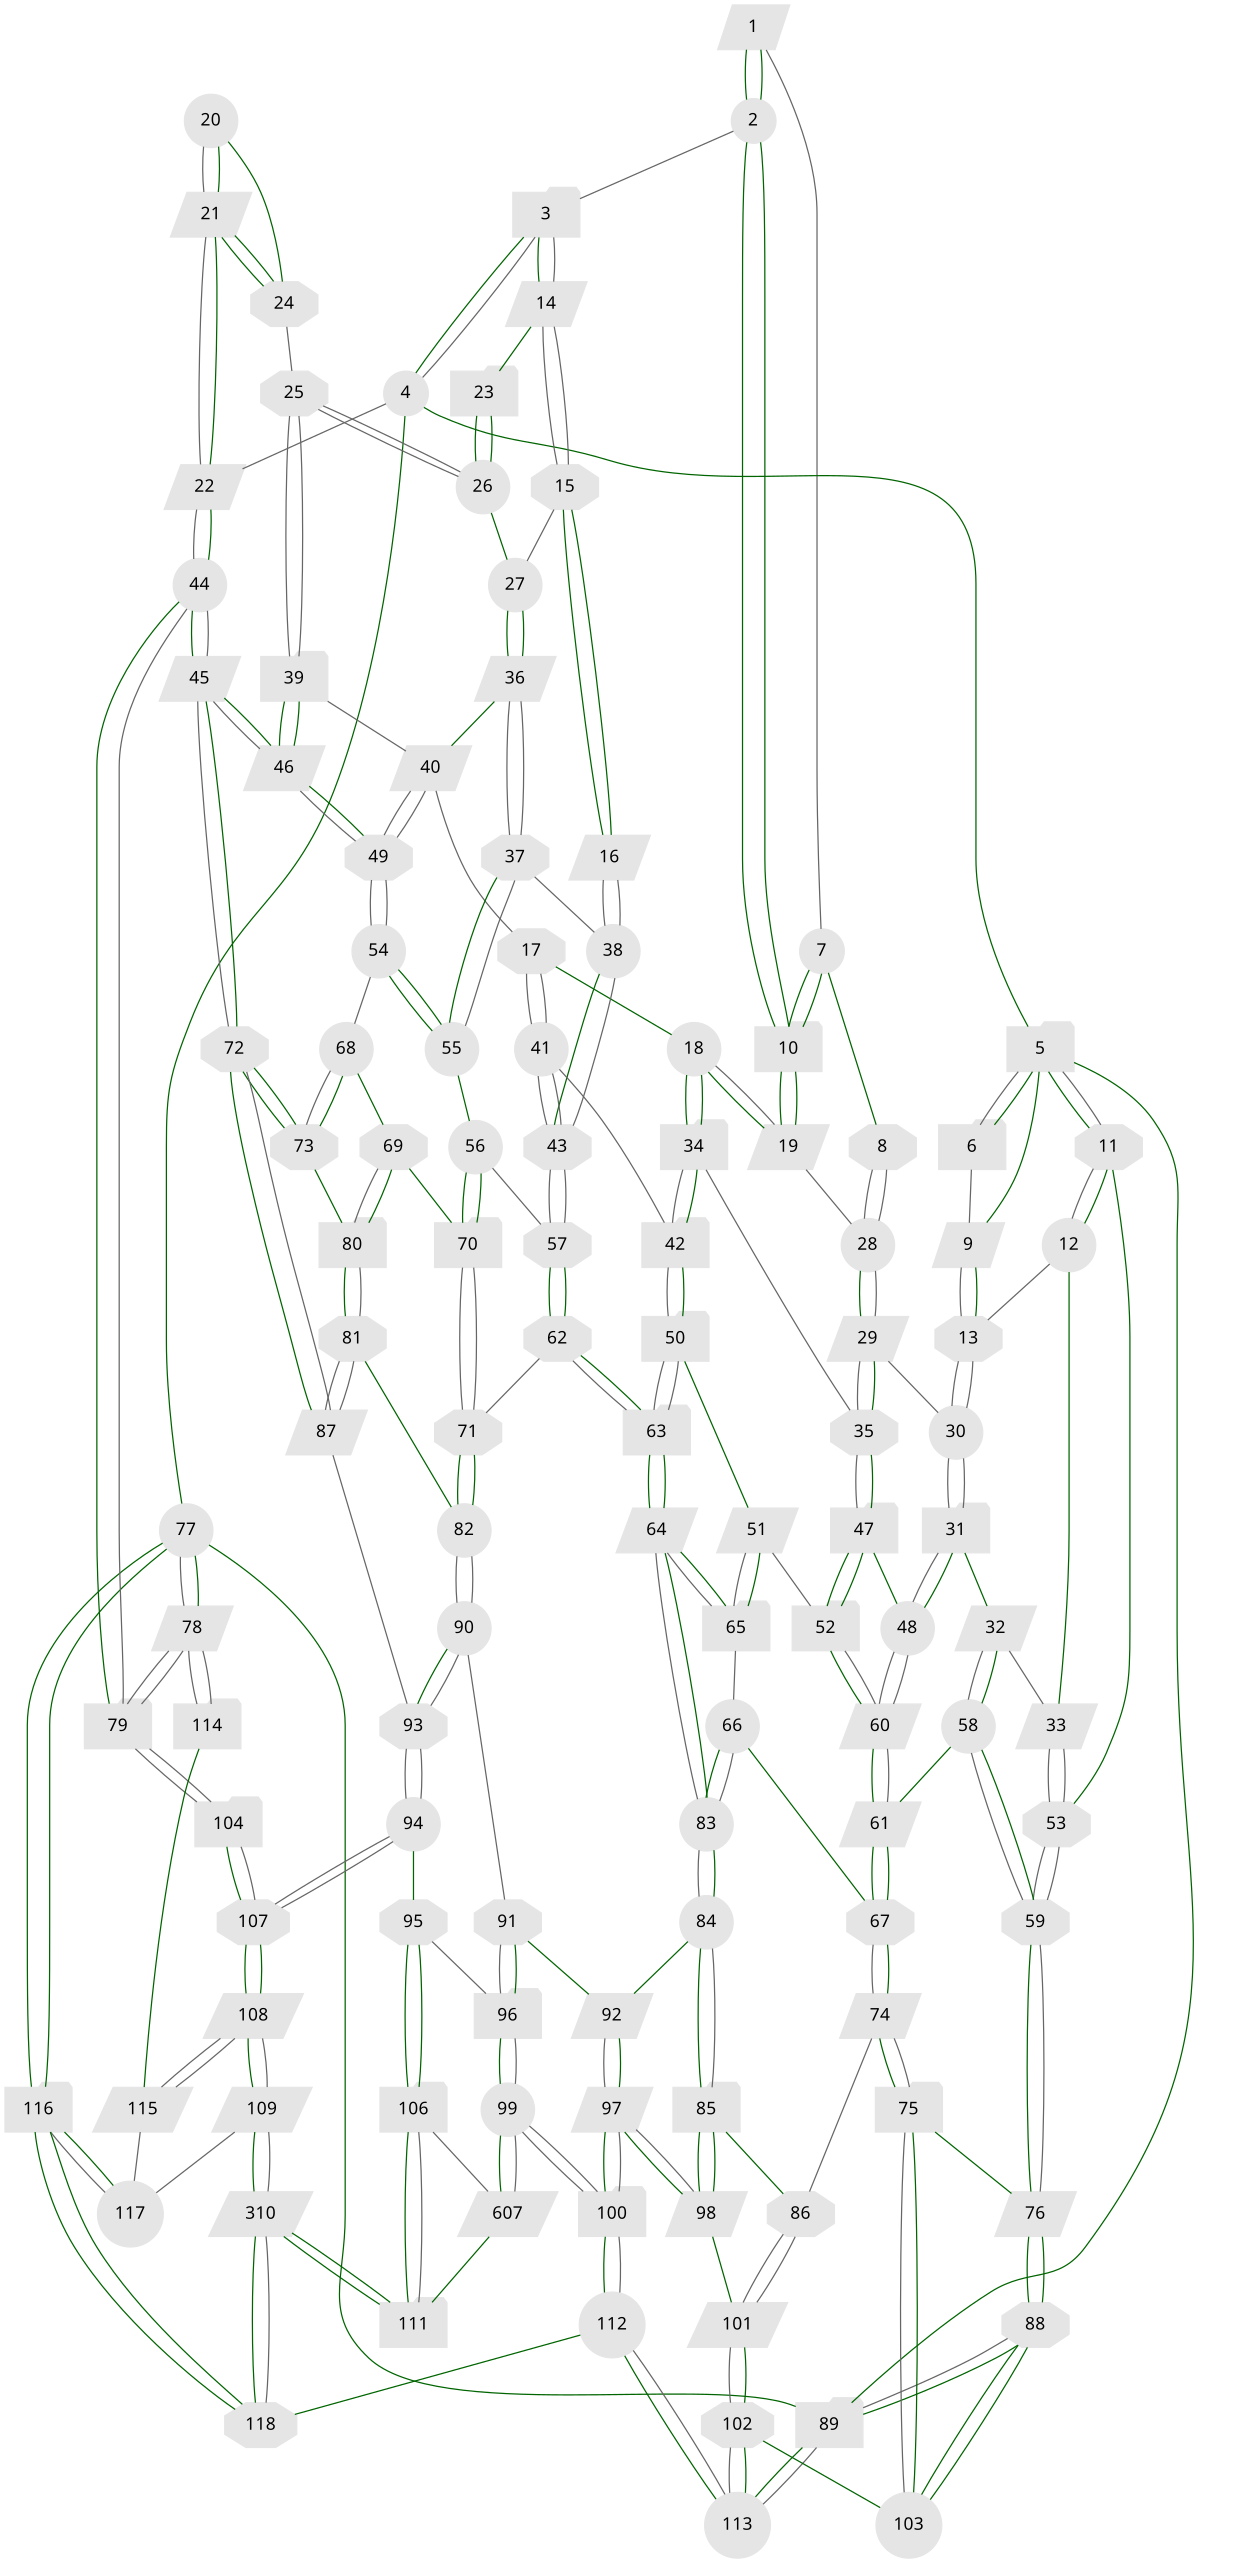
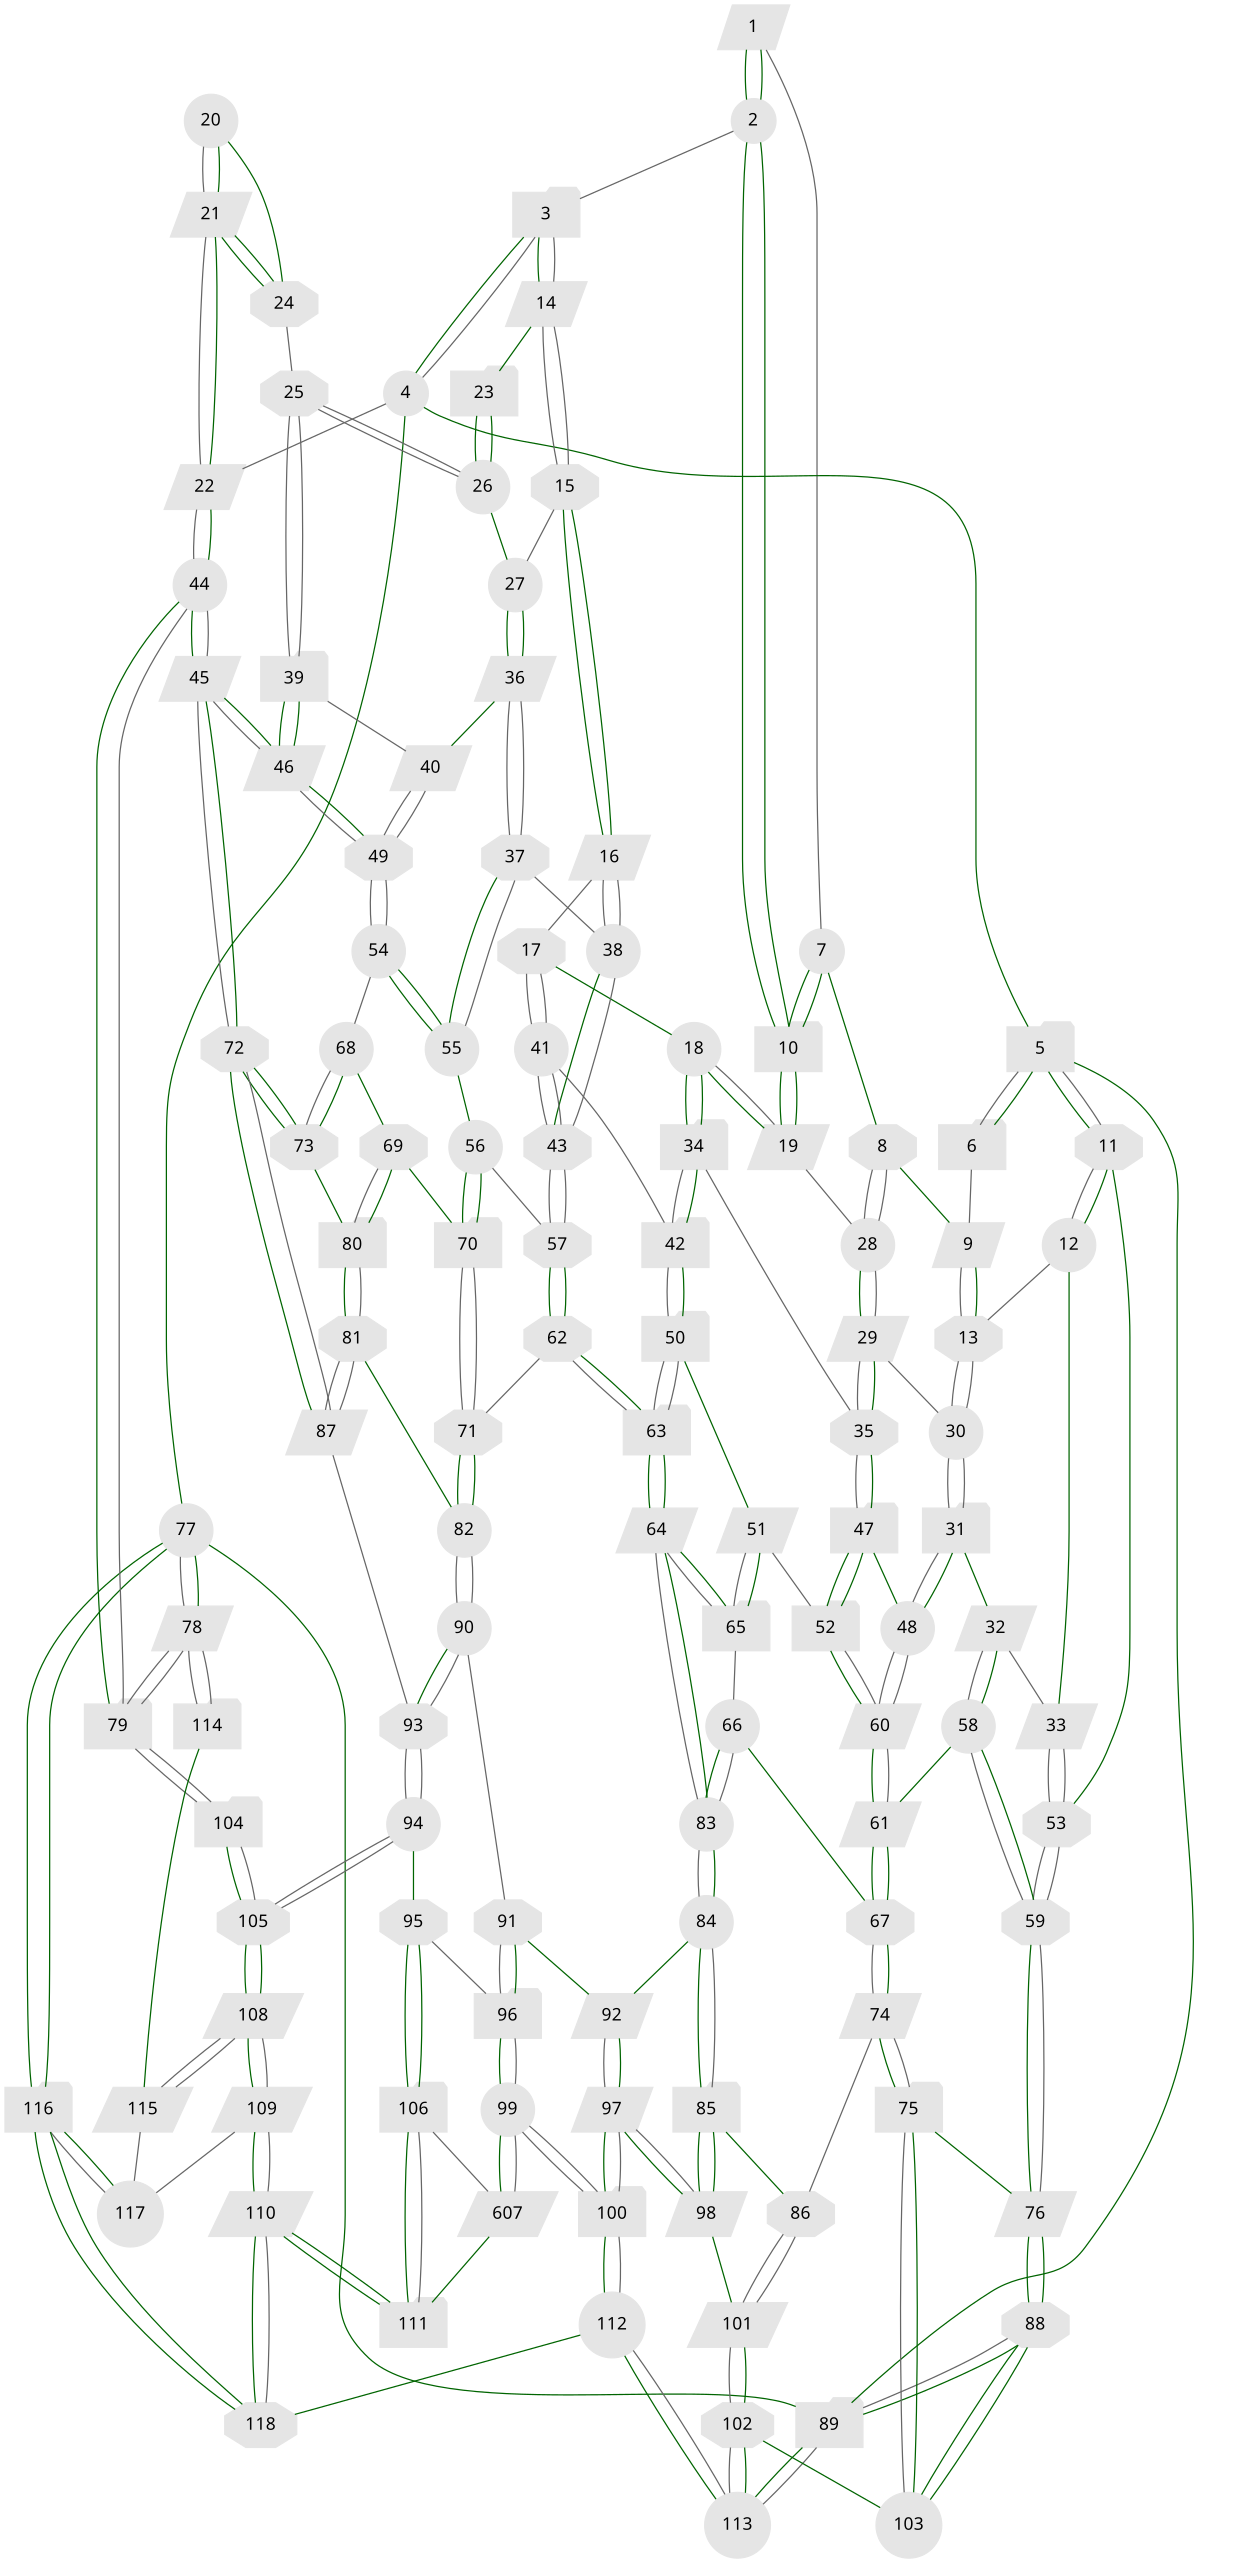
(464, 867) -> (573, 901)
(1025, 1151) -> (925, 1195)
(253, 1922) -> (253, 1922)
(261, 2214) -> (261, 2214)
